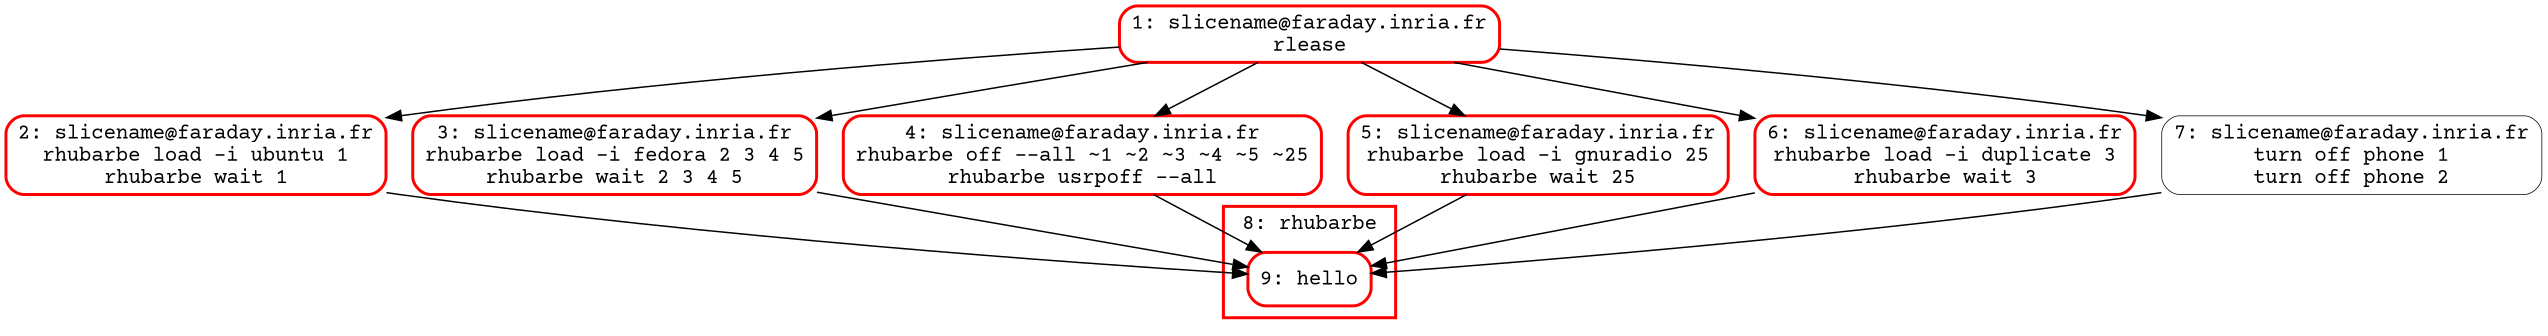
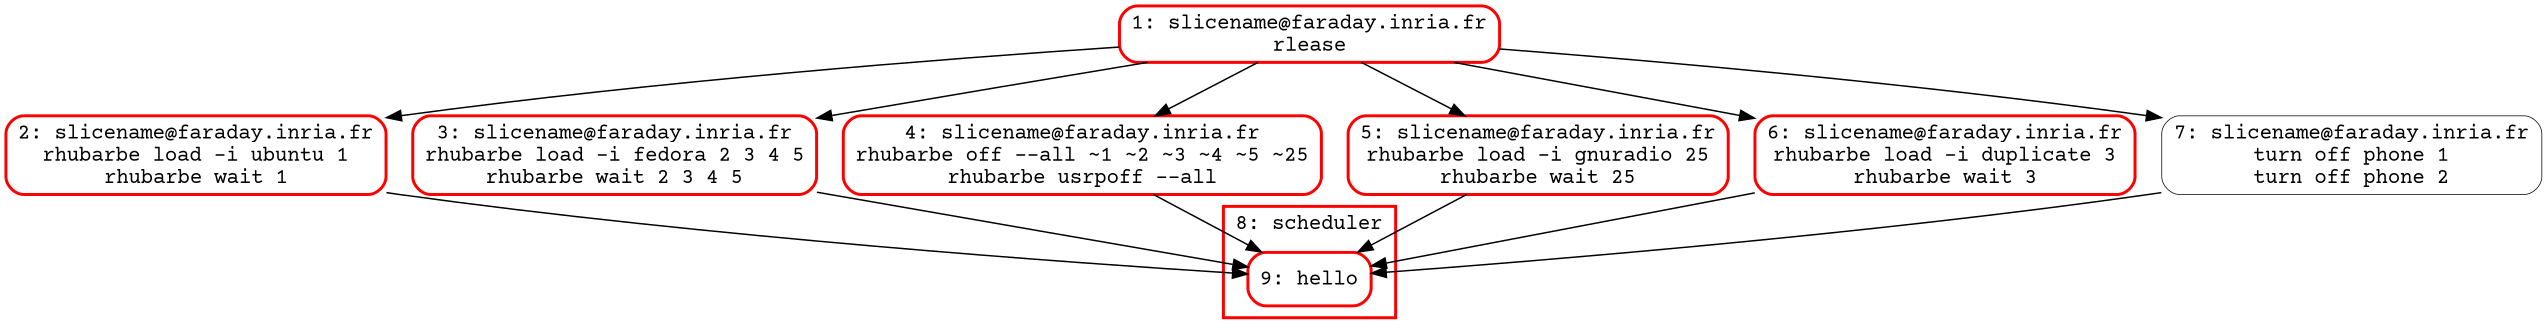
(1310, 223) -> (1310, 223)
